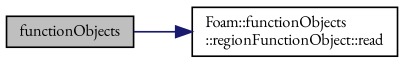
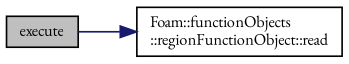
(70, 32) -> (42, 32)
